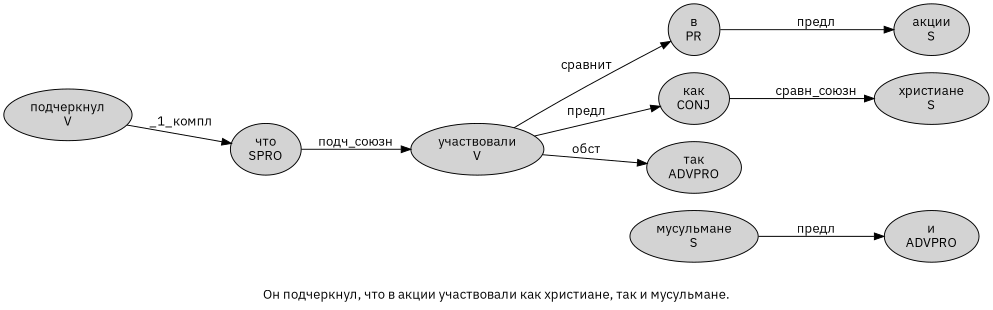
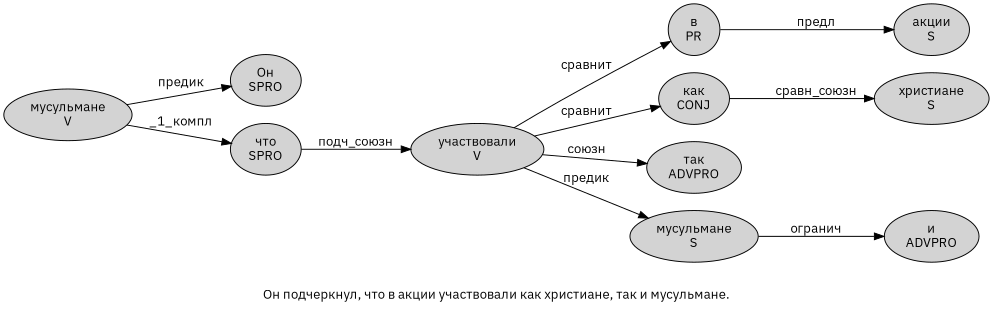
none -> (266, 80)
(587, 111) -> (587, 111)
(68, 115) -> (68, 115)
(587, 150) -> (587, 150)
none -> (581, 191)
(816, 229) -> (816, 229)
